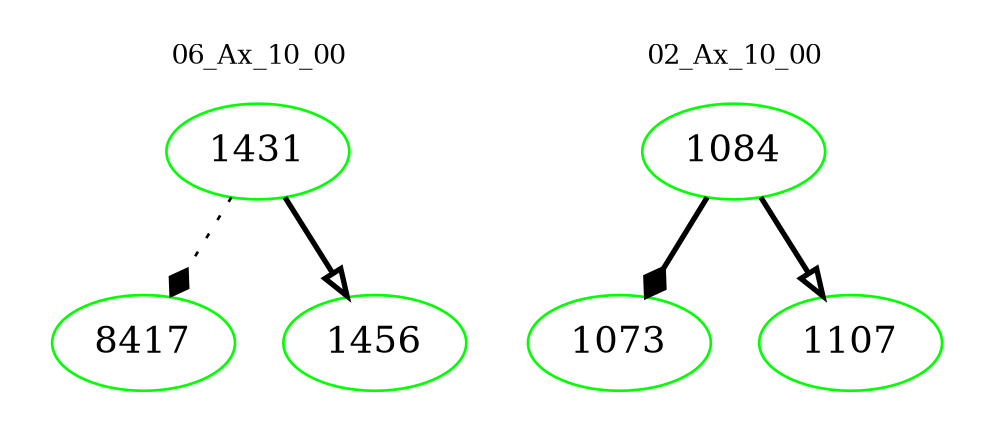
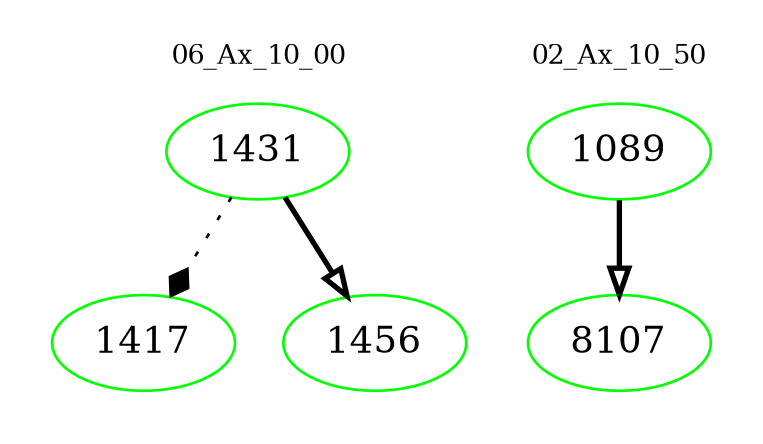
(735, 57) -> (619, 57)
(734, 152) -> (619, 152)
(144, 343) -> (144, 343)
(619, 343) -> none
(851, 343) -> (619, 343)
